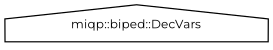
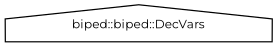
(137, 25) -> (139, 25)
